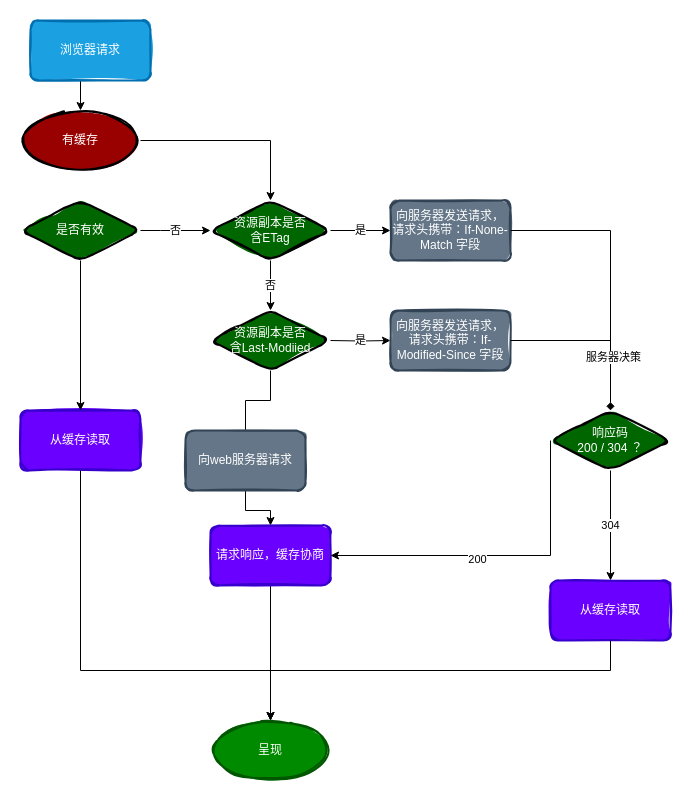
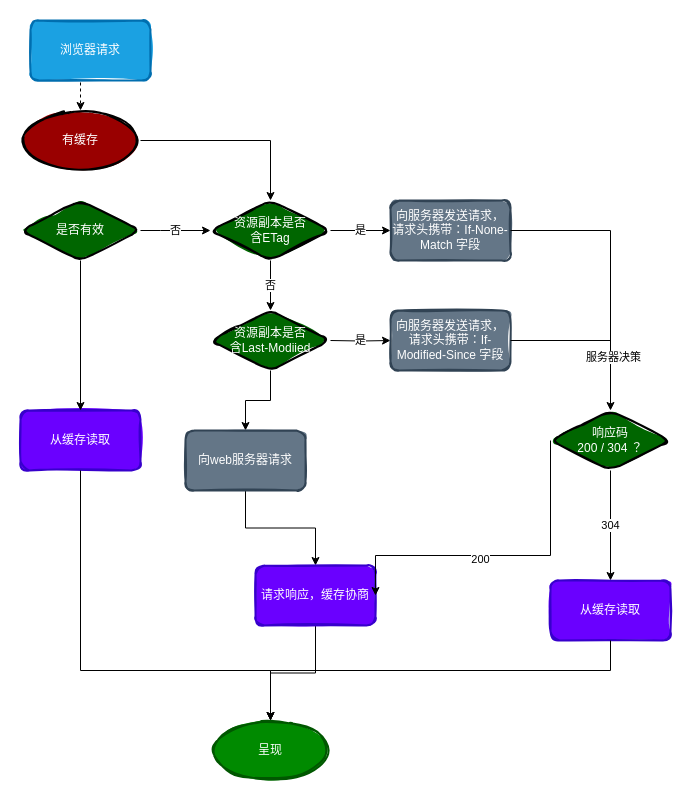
(81, 92) -> (81, 92)
(611, 402) -> (611, 402)
(246, 424) -> (246, 422)
(271, 556) -> (316, 596)
